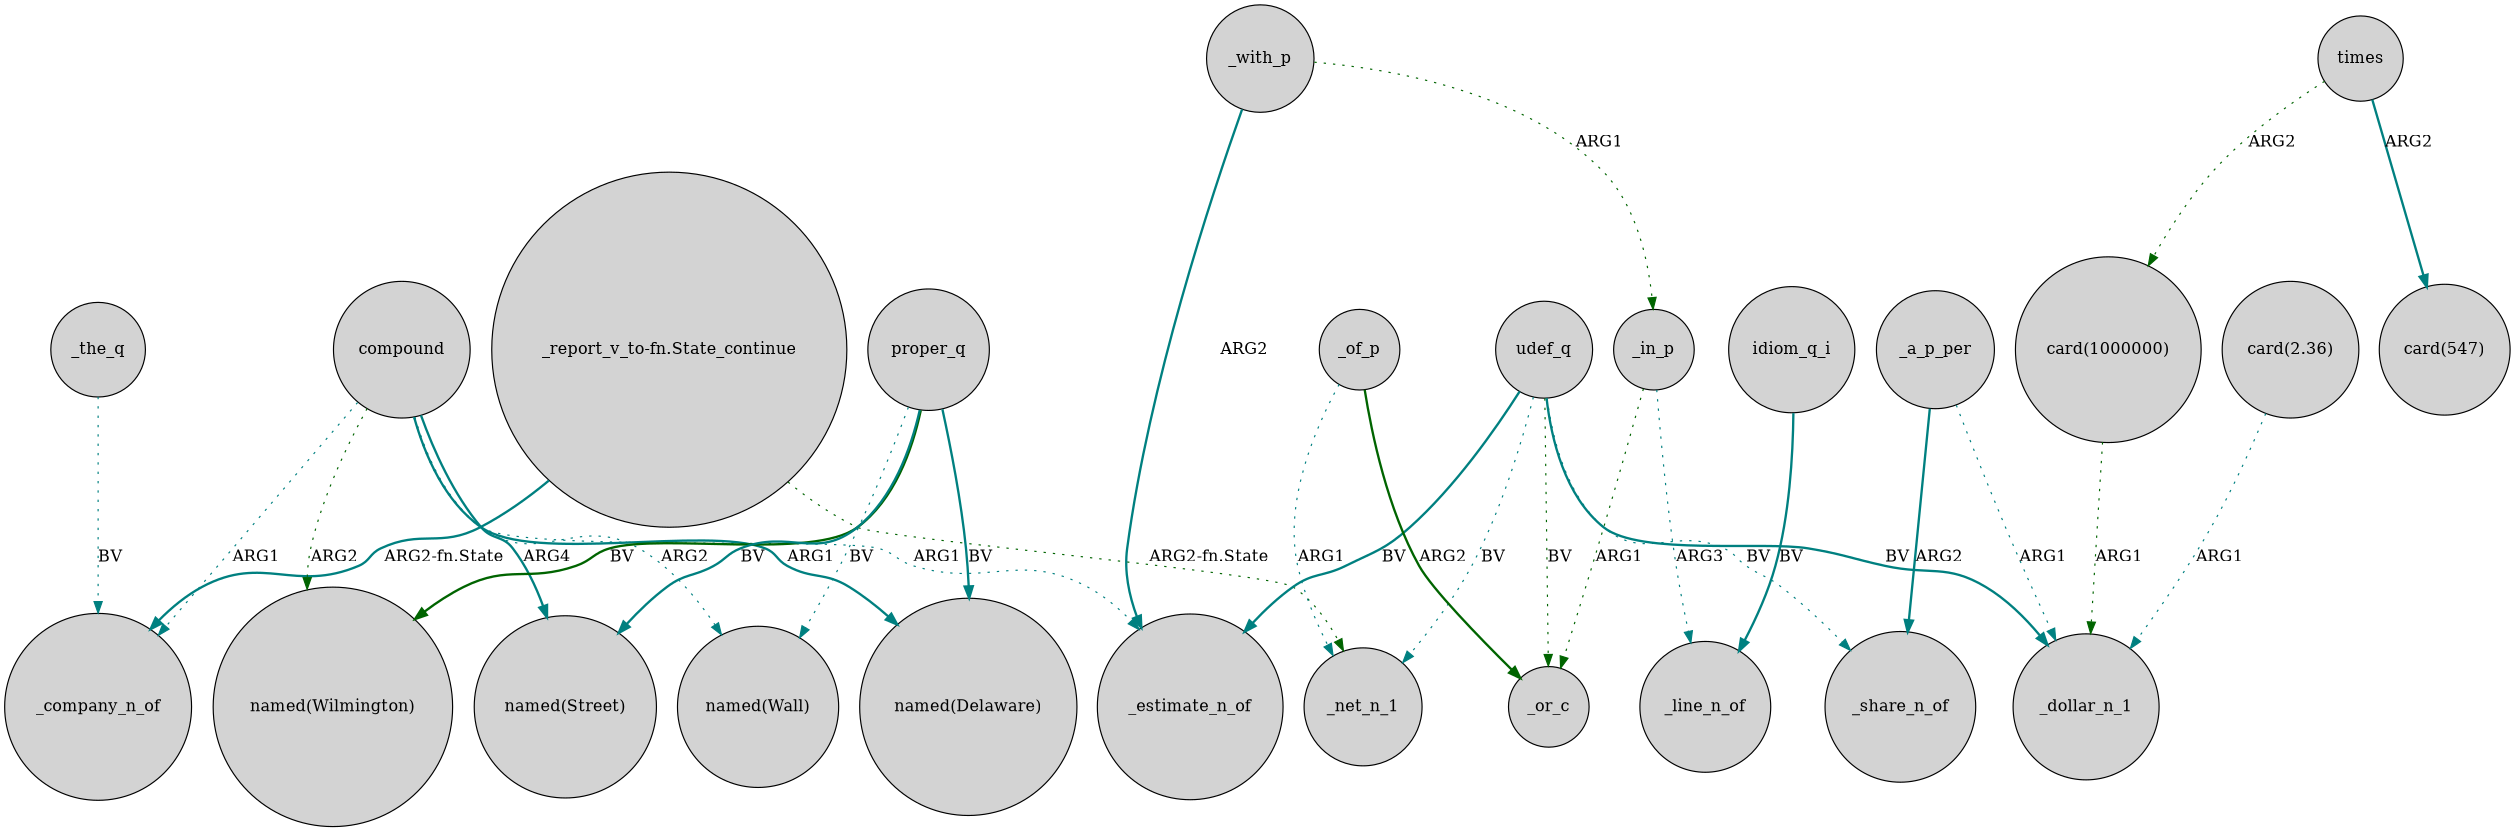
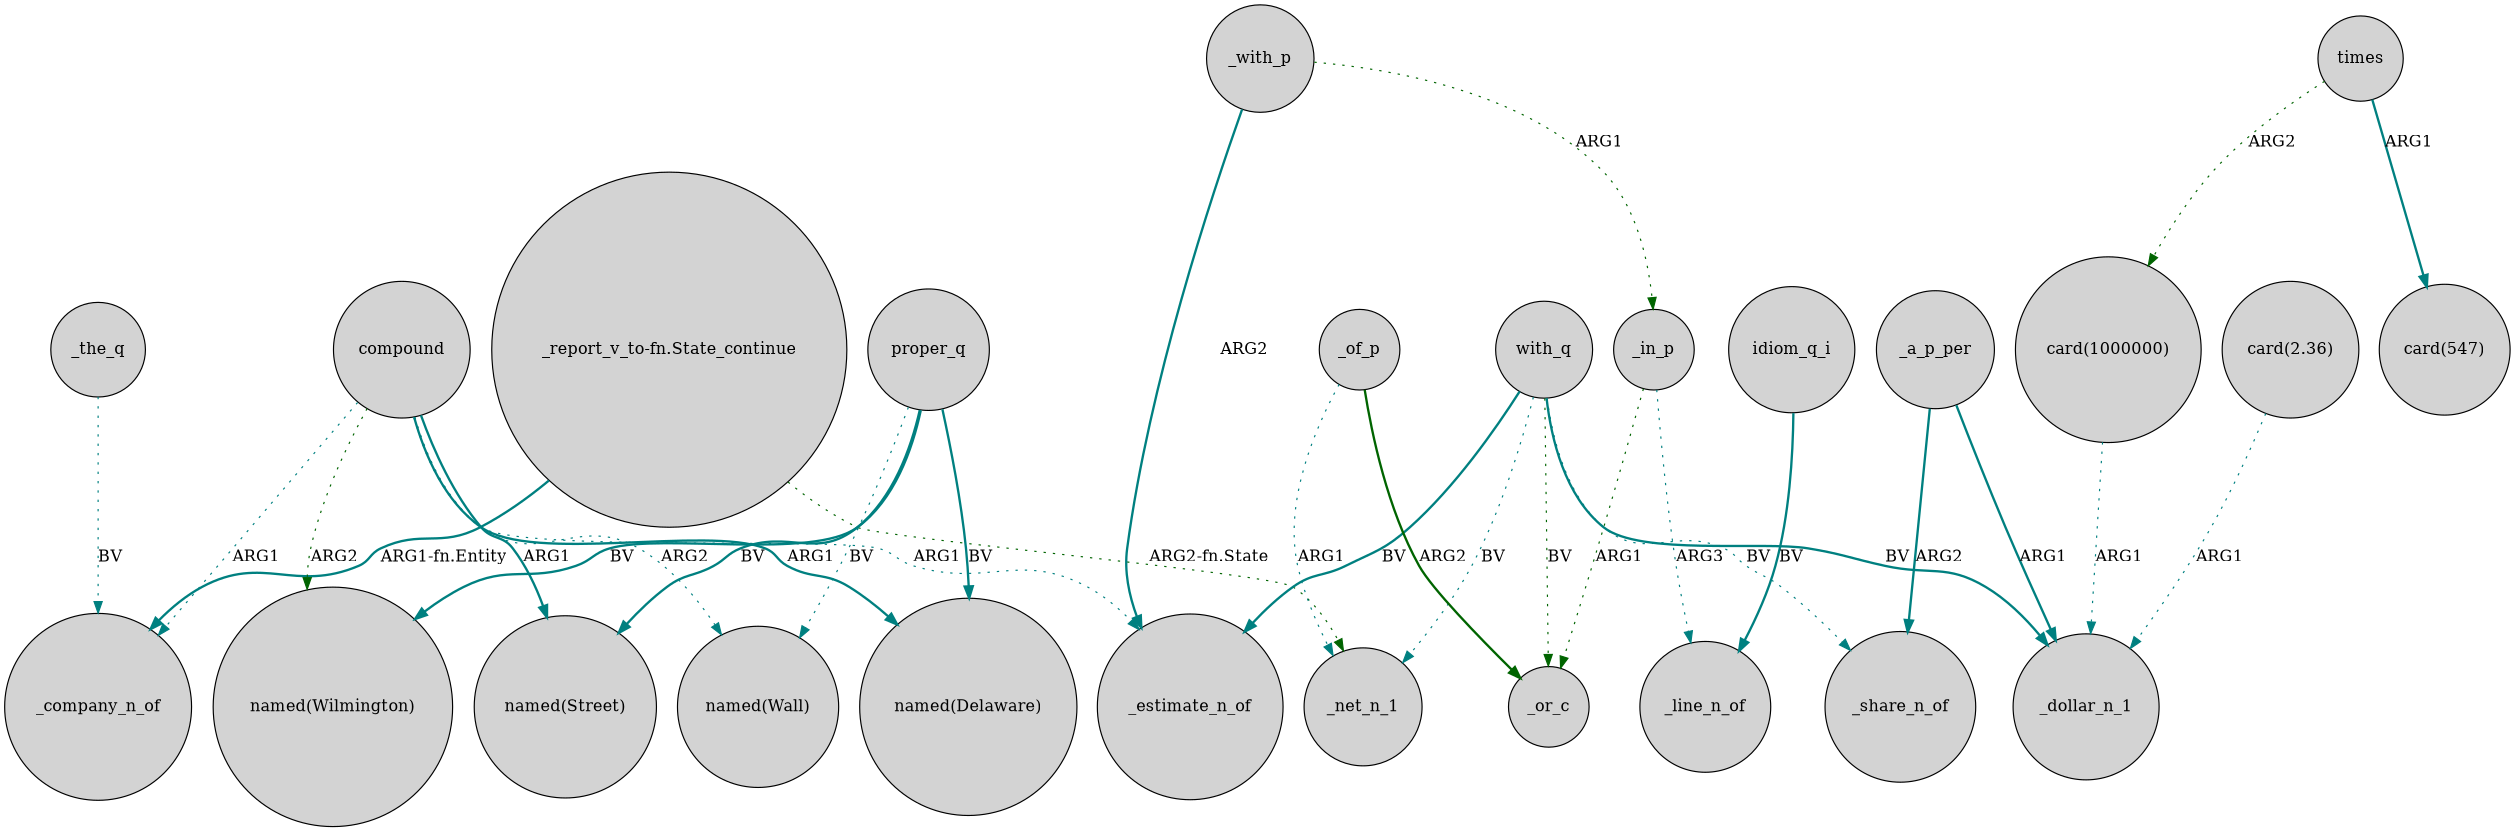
(2409, 142) -> (2409, 142)
(1544, 350) -> (1544, 350)
(2002, 518) -> (2002, 518)
(2097, 532) -> (2097, 532)
(601, 552) -> (601, 552)
(444, 557) -> (444, 557)
(547, 557) -> (547, 557)
